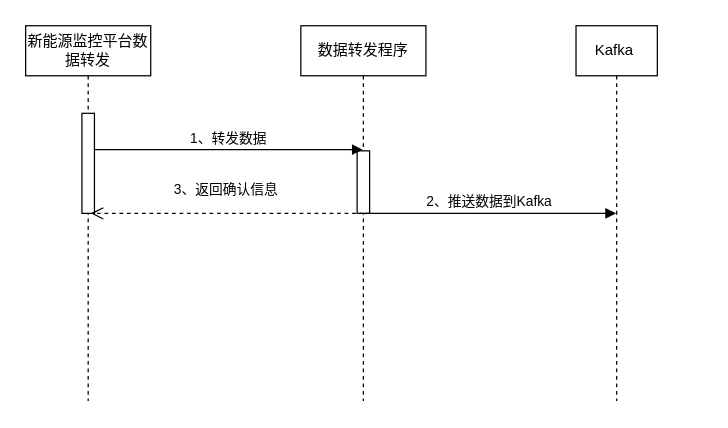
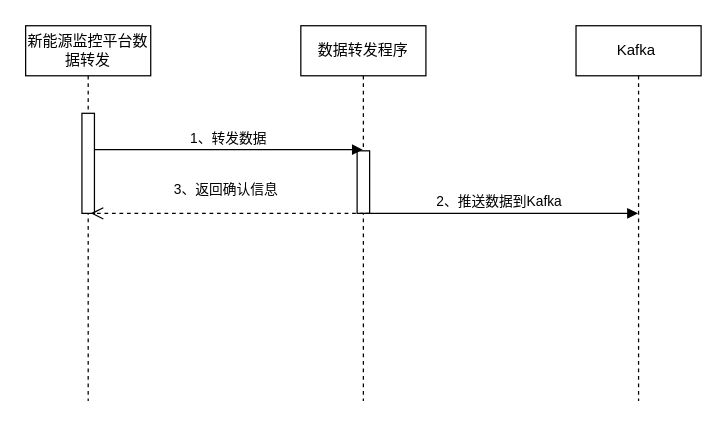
(616, 213) -> (638, 213)
